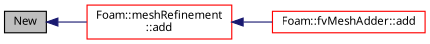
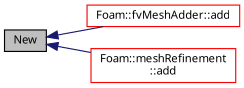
(258, 22) -> (81, 31)
